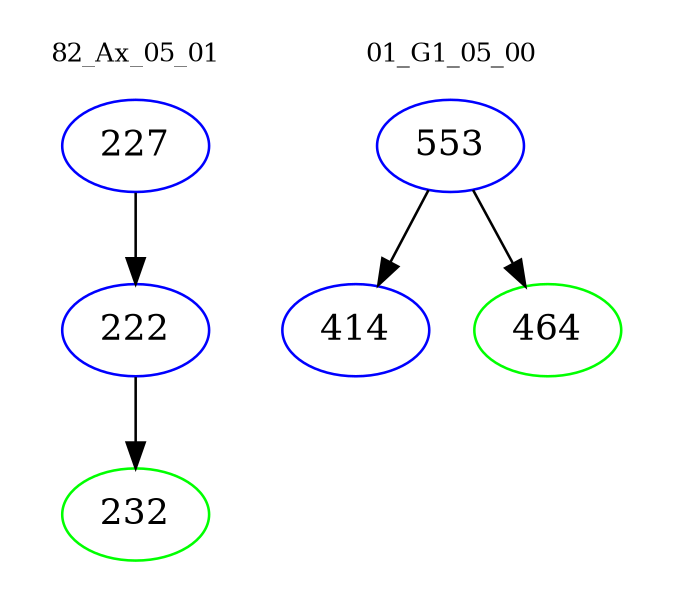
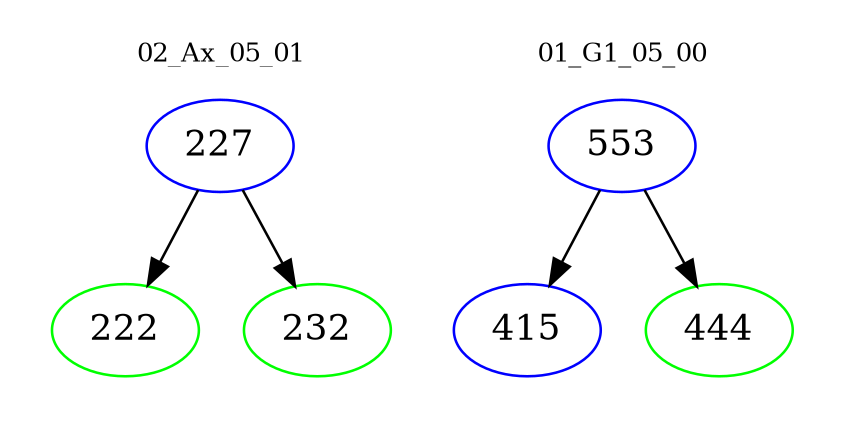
(136, 55) -> (221, 55)
(136, 330) -> (125, 330)
(356, 330) -> (527, 330)
(548, 330) -> (719, 330)
(136, 410) -> (263, 227)
